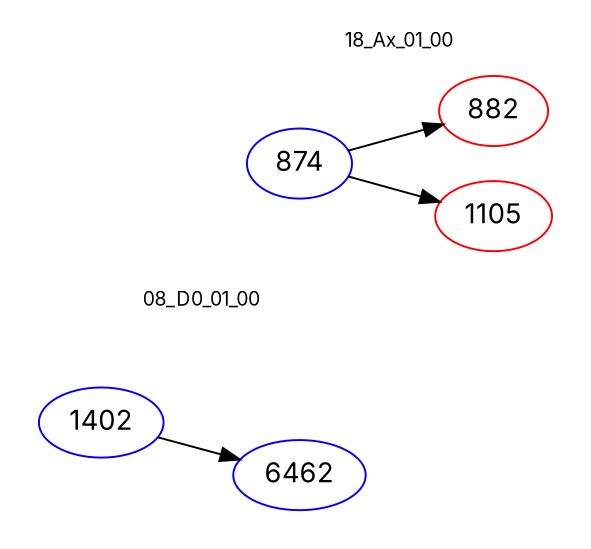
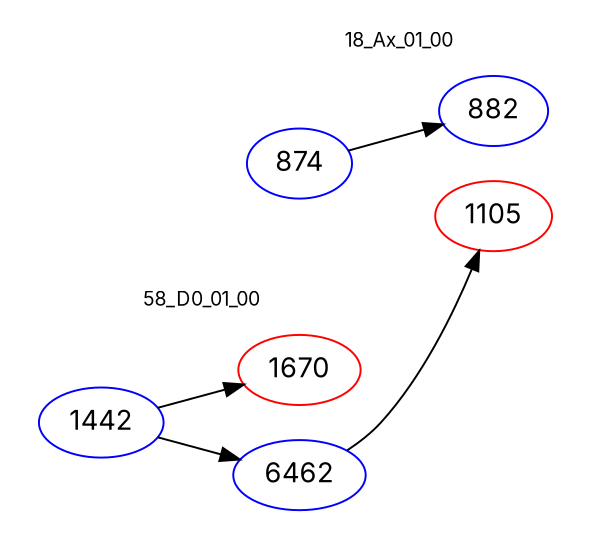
(494, 111) -> (494, 111)
(385, 187) -> (421, 368)
(202, 301) -> (202, 301)
none -> (299, 370)
(101, 423) -> (101, 423)
